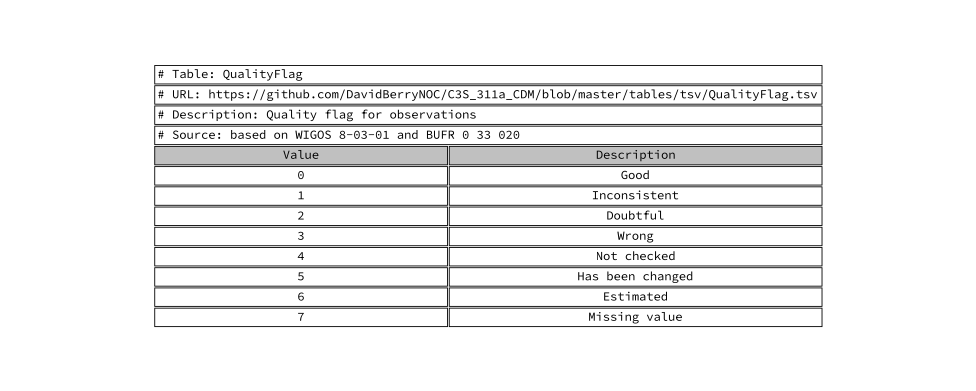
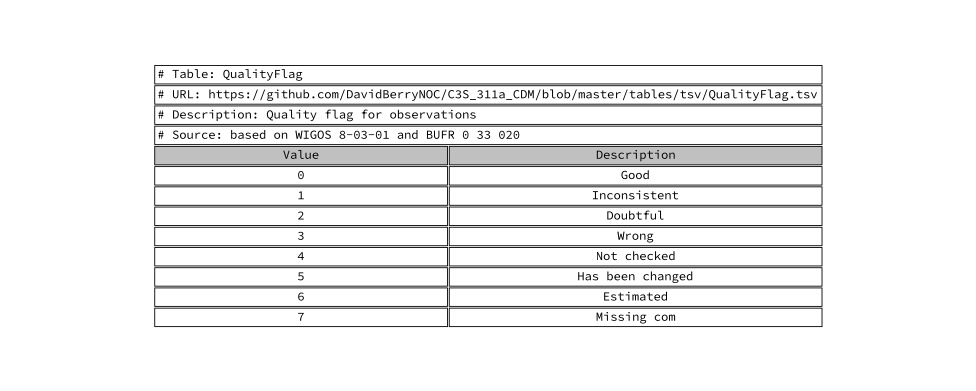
(636, 317) -> (636, 317)
